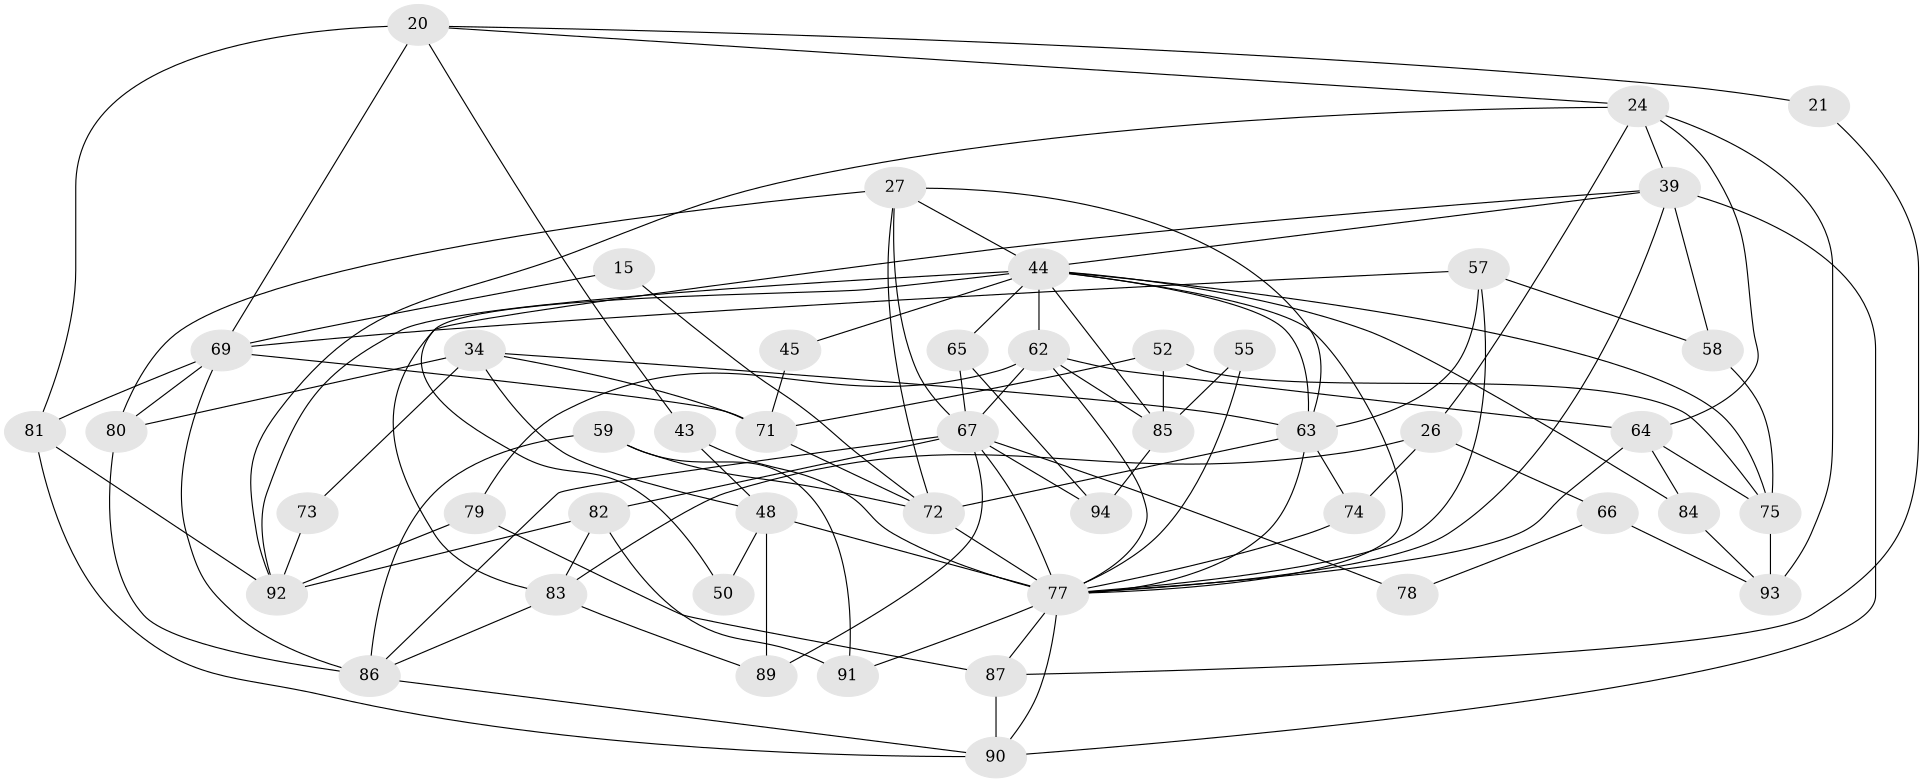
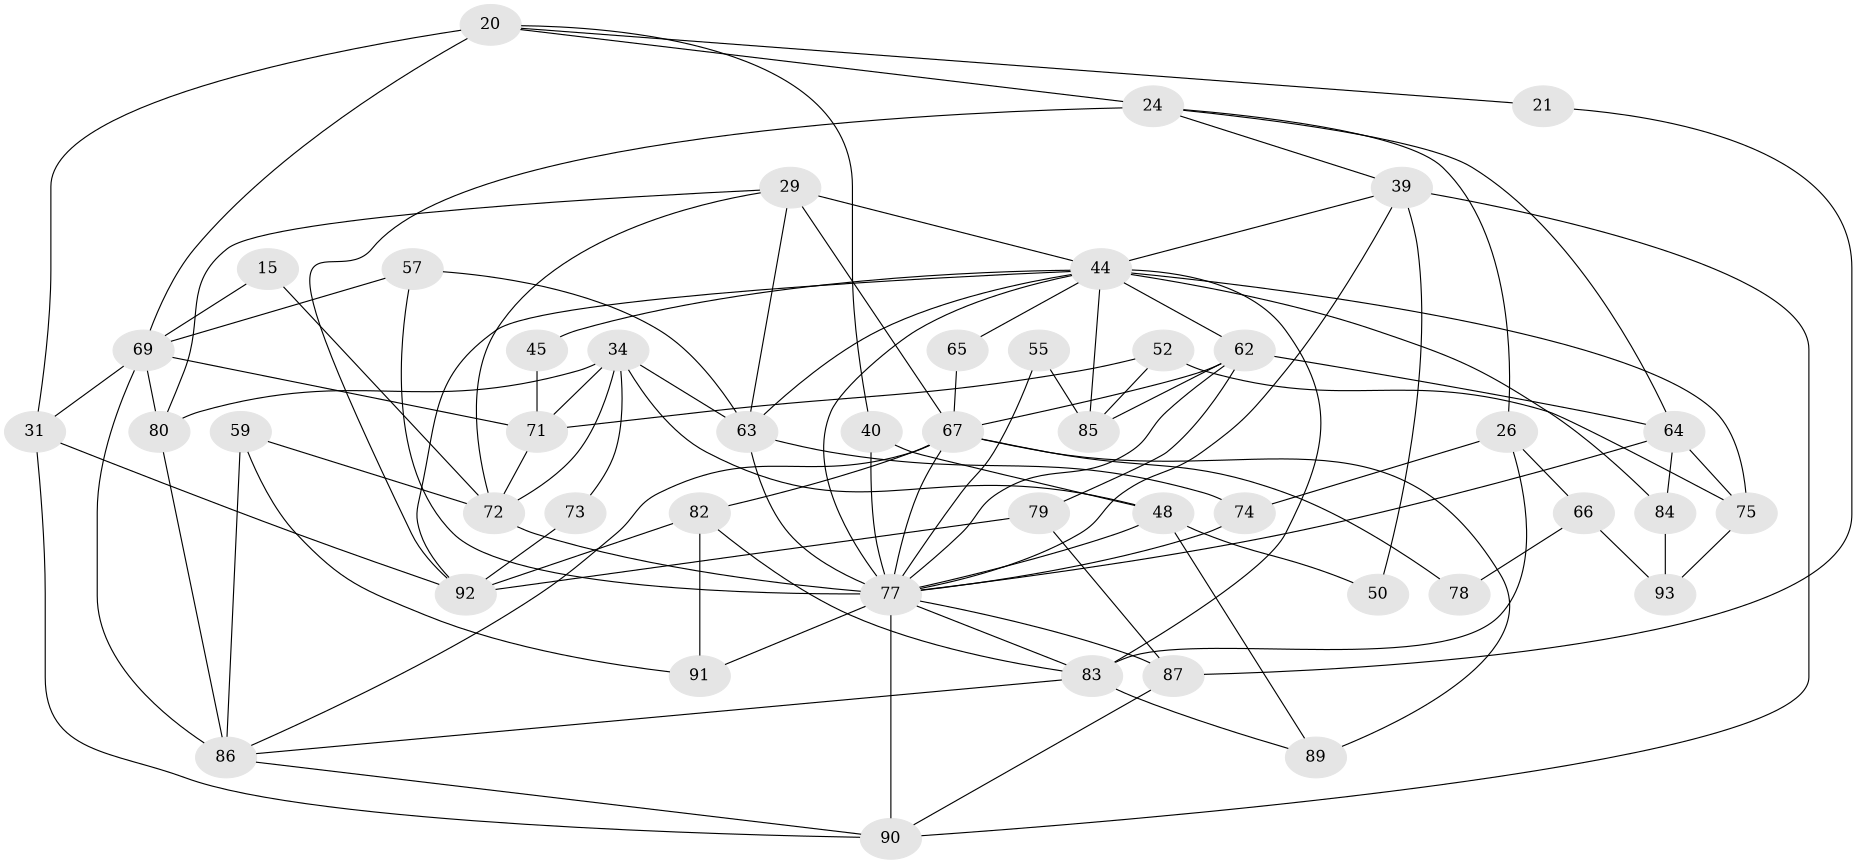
(895, 188) -> (790, 188)
(1833, 308) -> none
(1713, 350) -> none
(35, 432) -> (35, 432)
(685, 432) -> (872, 432)
(1120, 473) -> (581, 447)
(1101, 513) -> none
none -> (992, 635)
